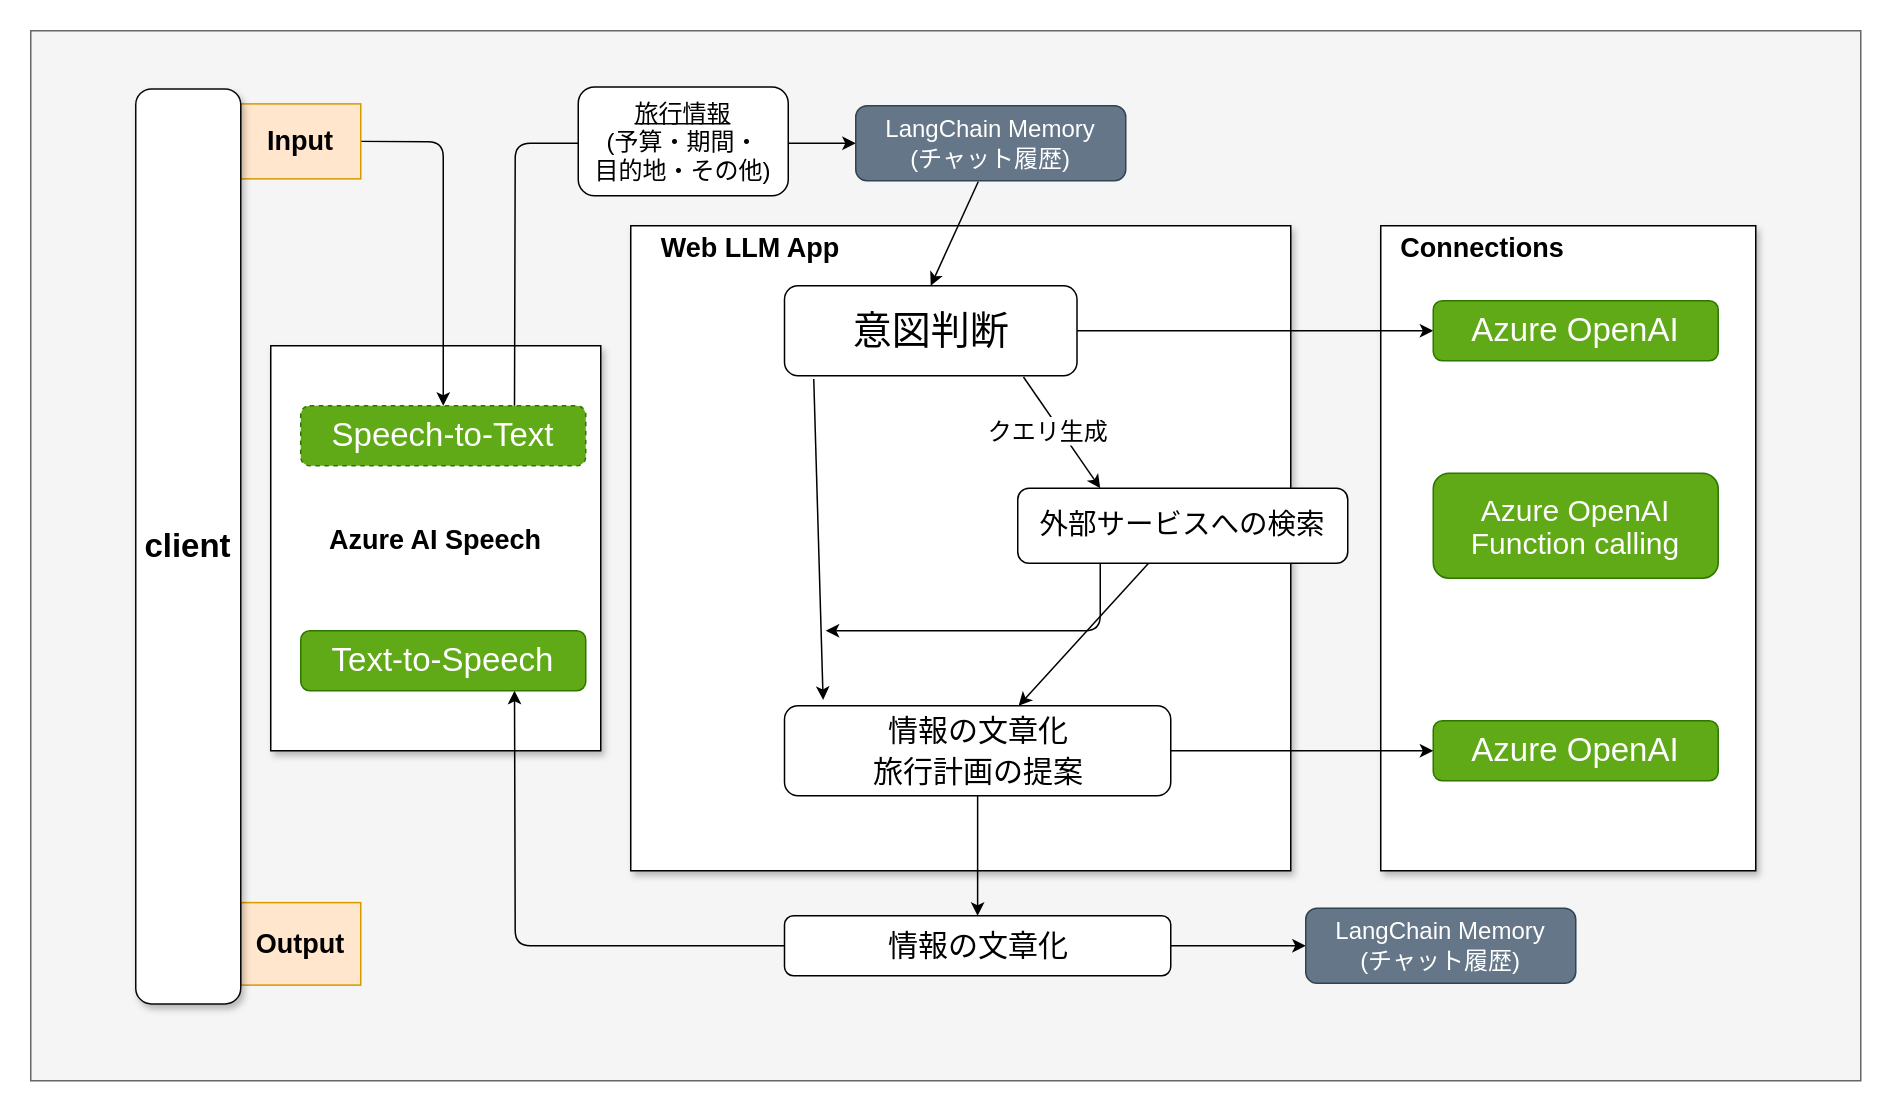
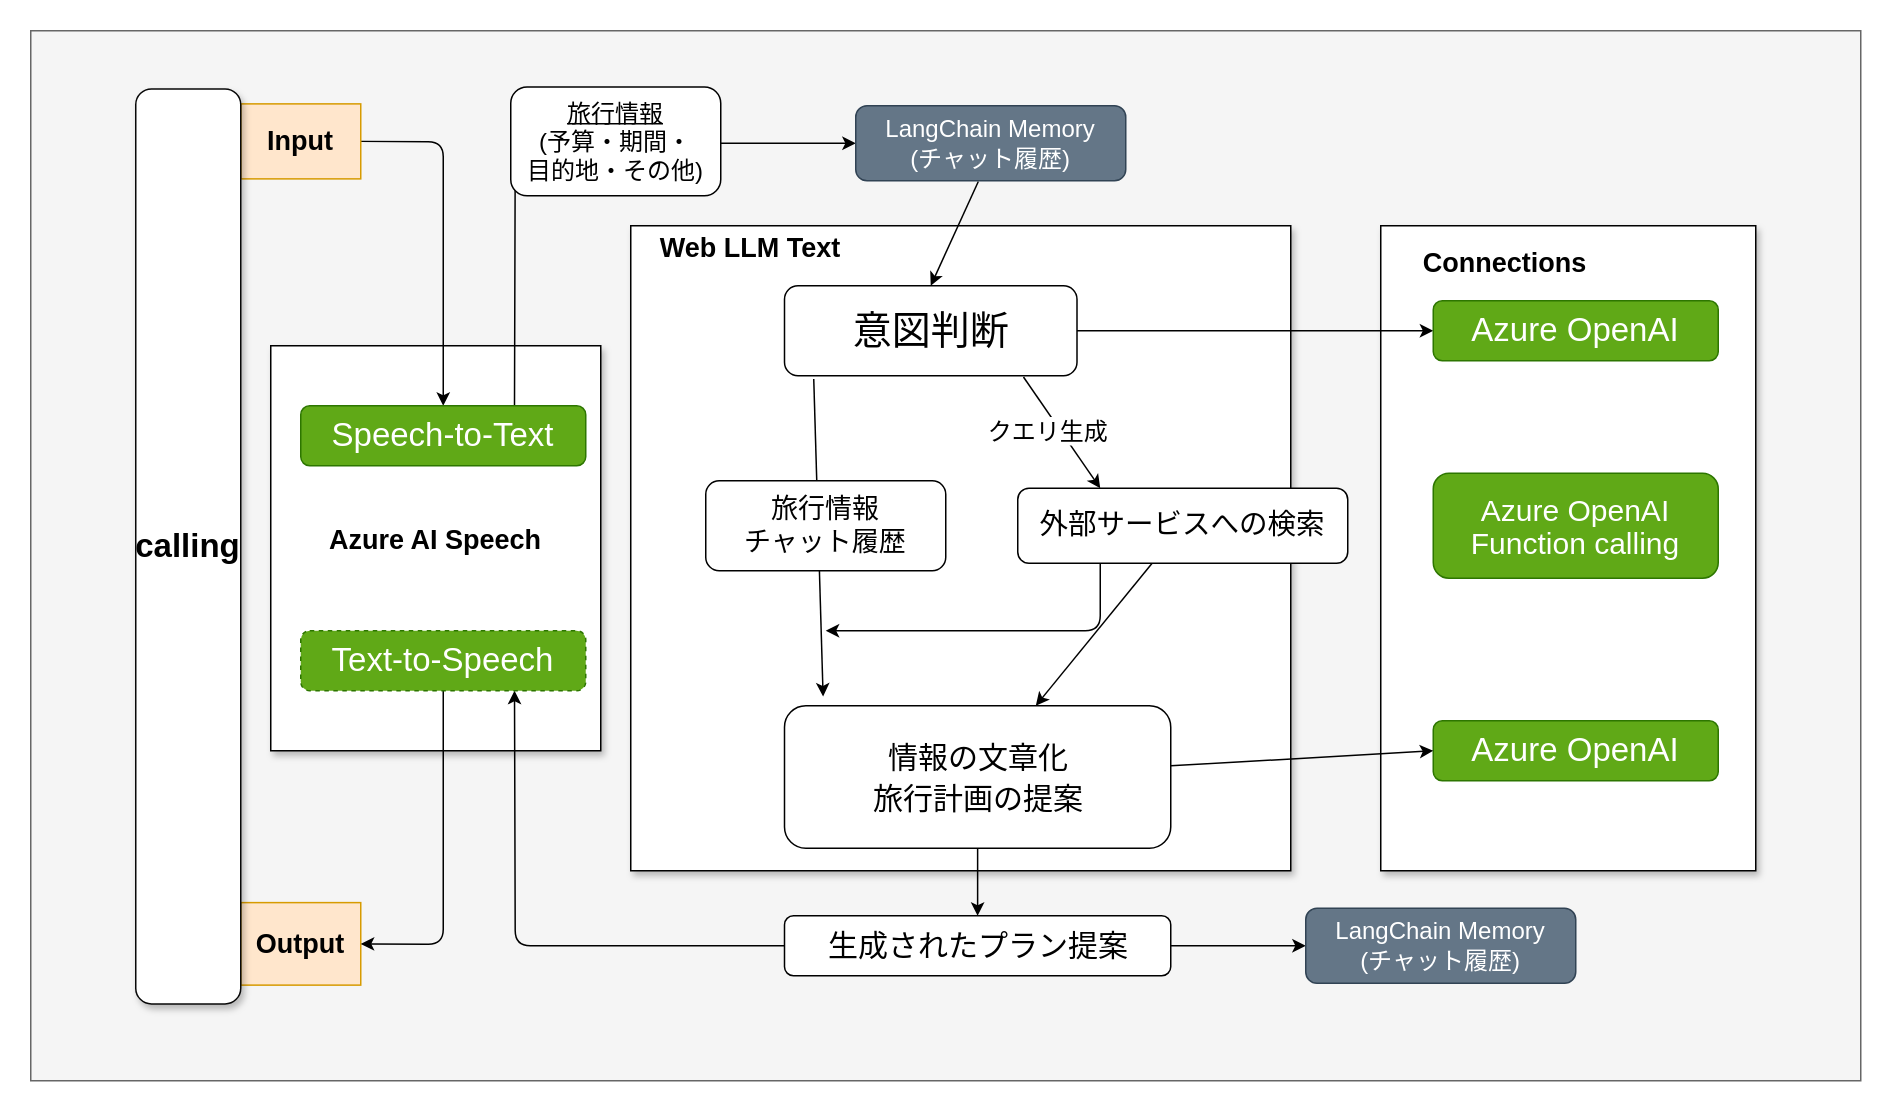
(683, 141) -> (616, 141)
(751, 248) -> (751, 248)
(1482, 248) -> (1505, 263)
(443, 436) -> (443, 436)
none -> (826, 526)
(188, 547) -> (188, 547)
(443, 661) -> (443, 661)
(978, 751) -> (978, 777)
none -> (443, 848)
(979, 946) -> (979, 946)
